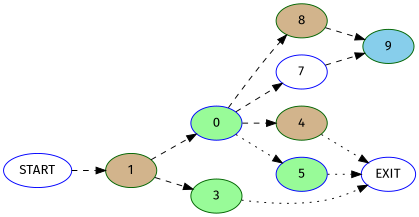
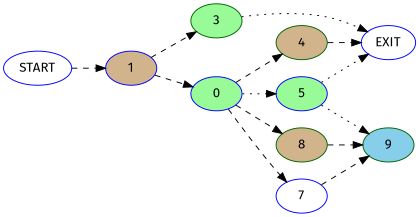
none -> (341, 117)
(341, 146) -> (340, 43)
(131, 170) -> (131, 68)
